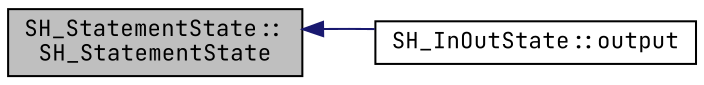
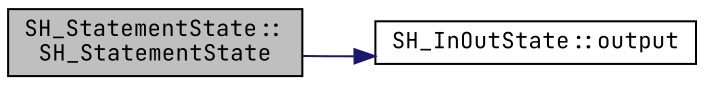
(349, 29) -> (328, 56)
